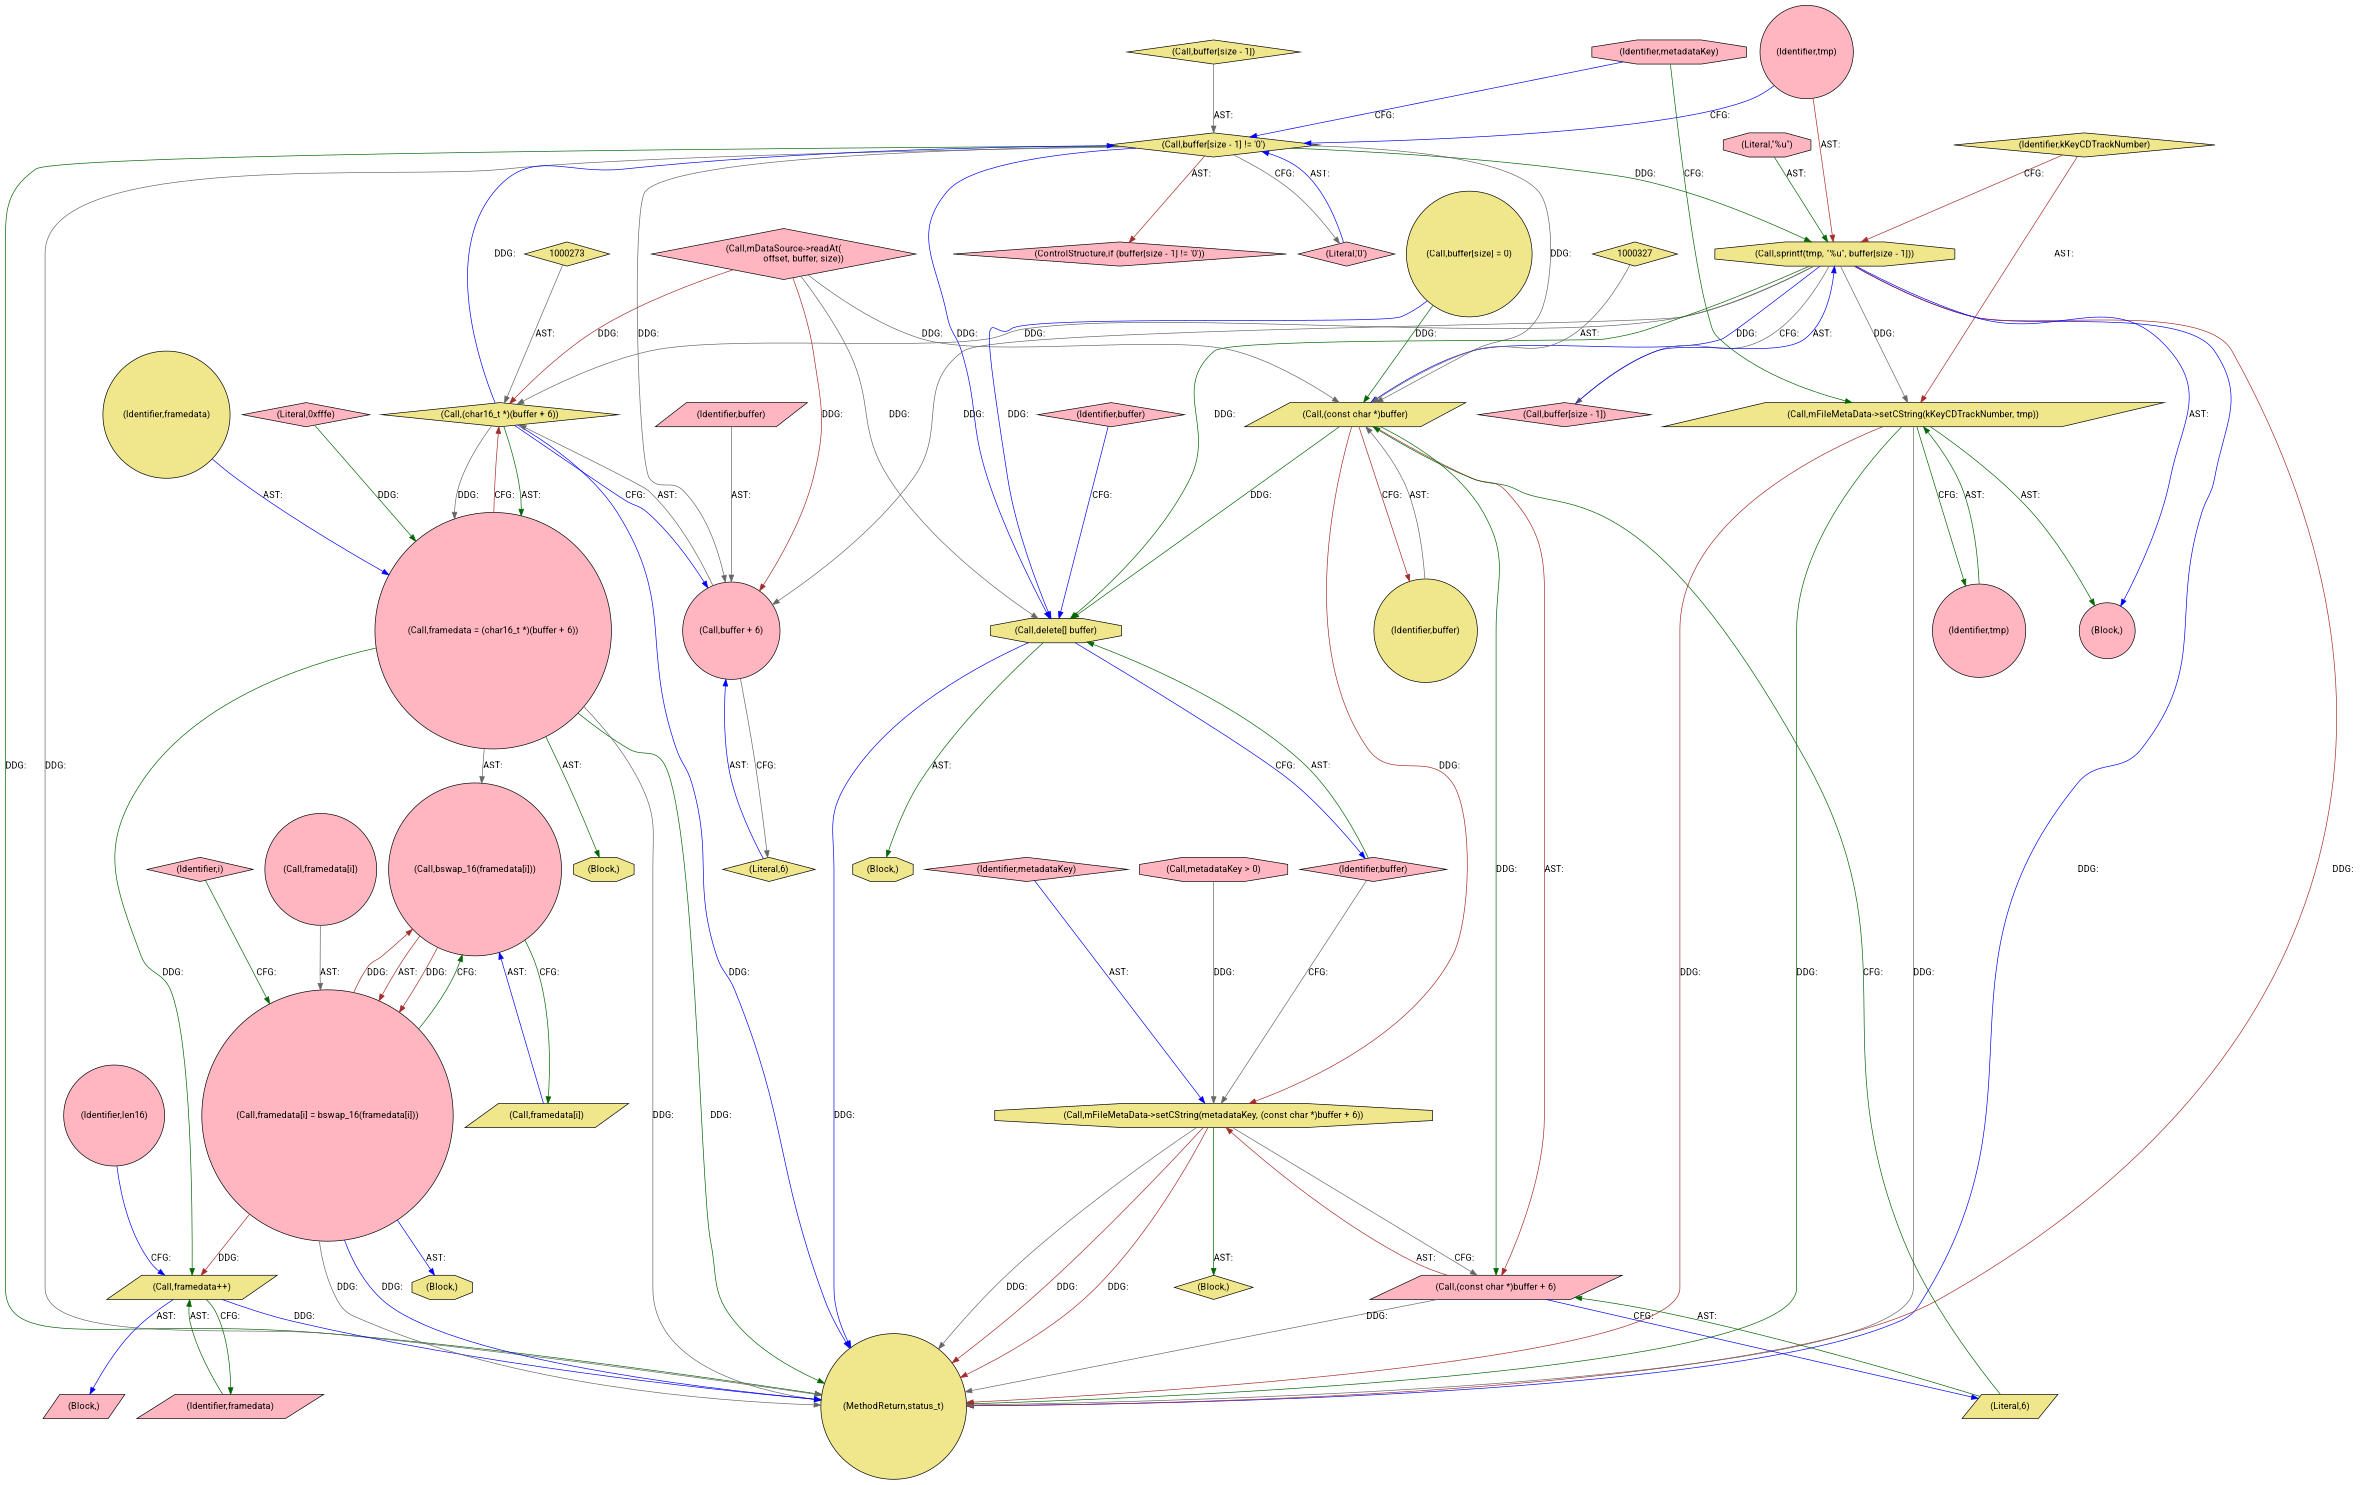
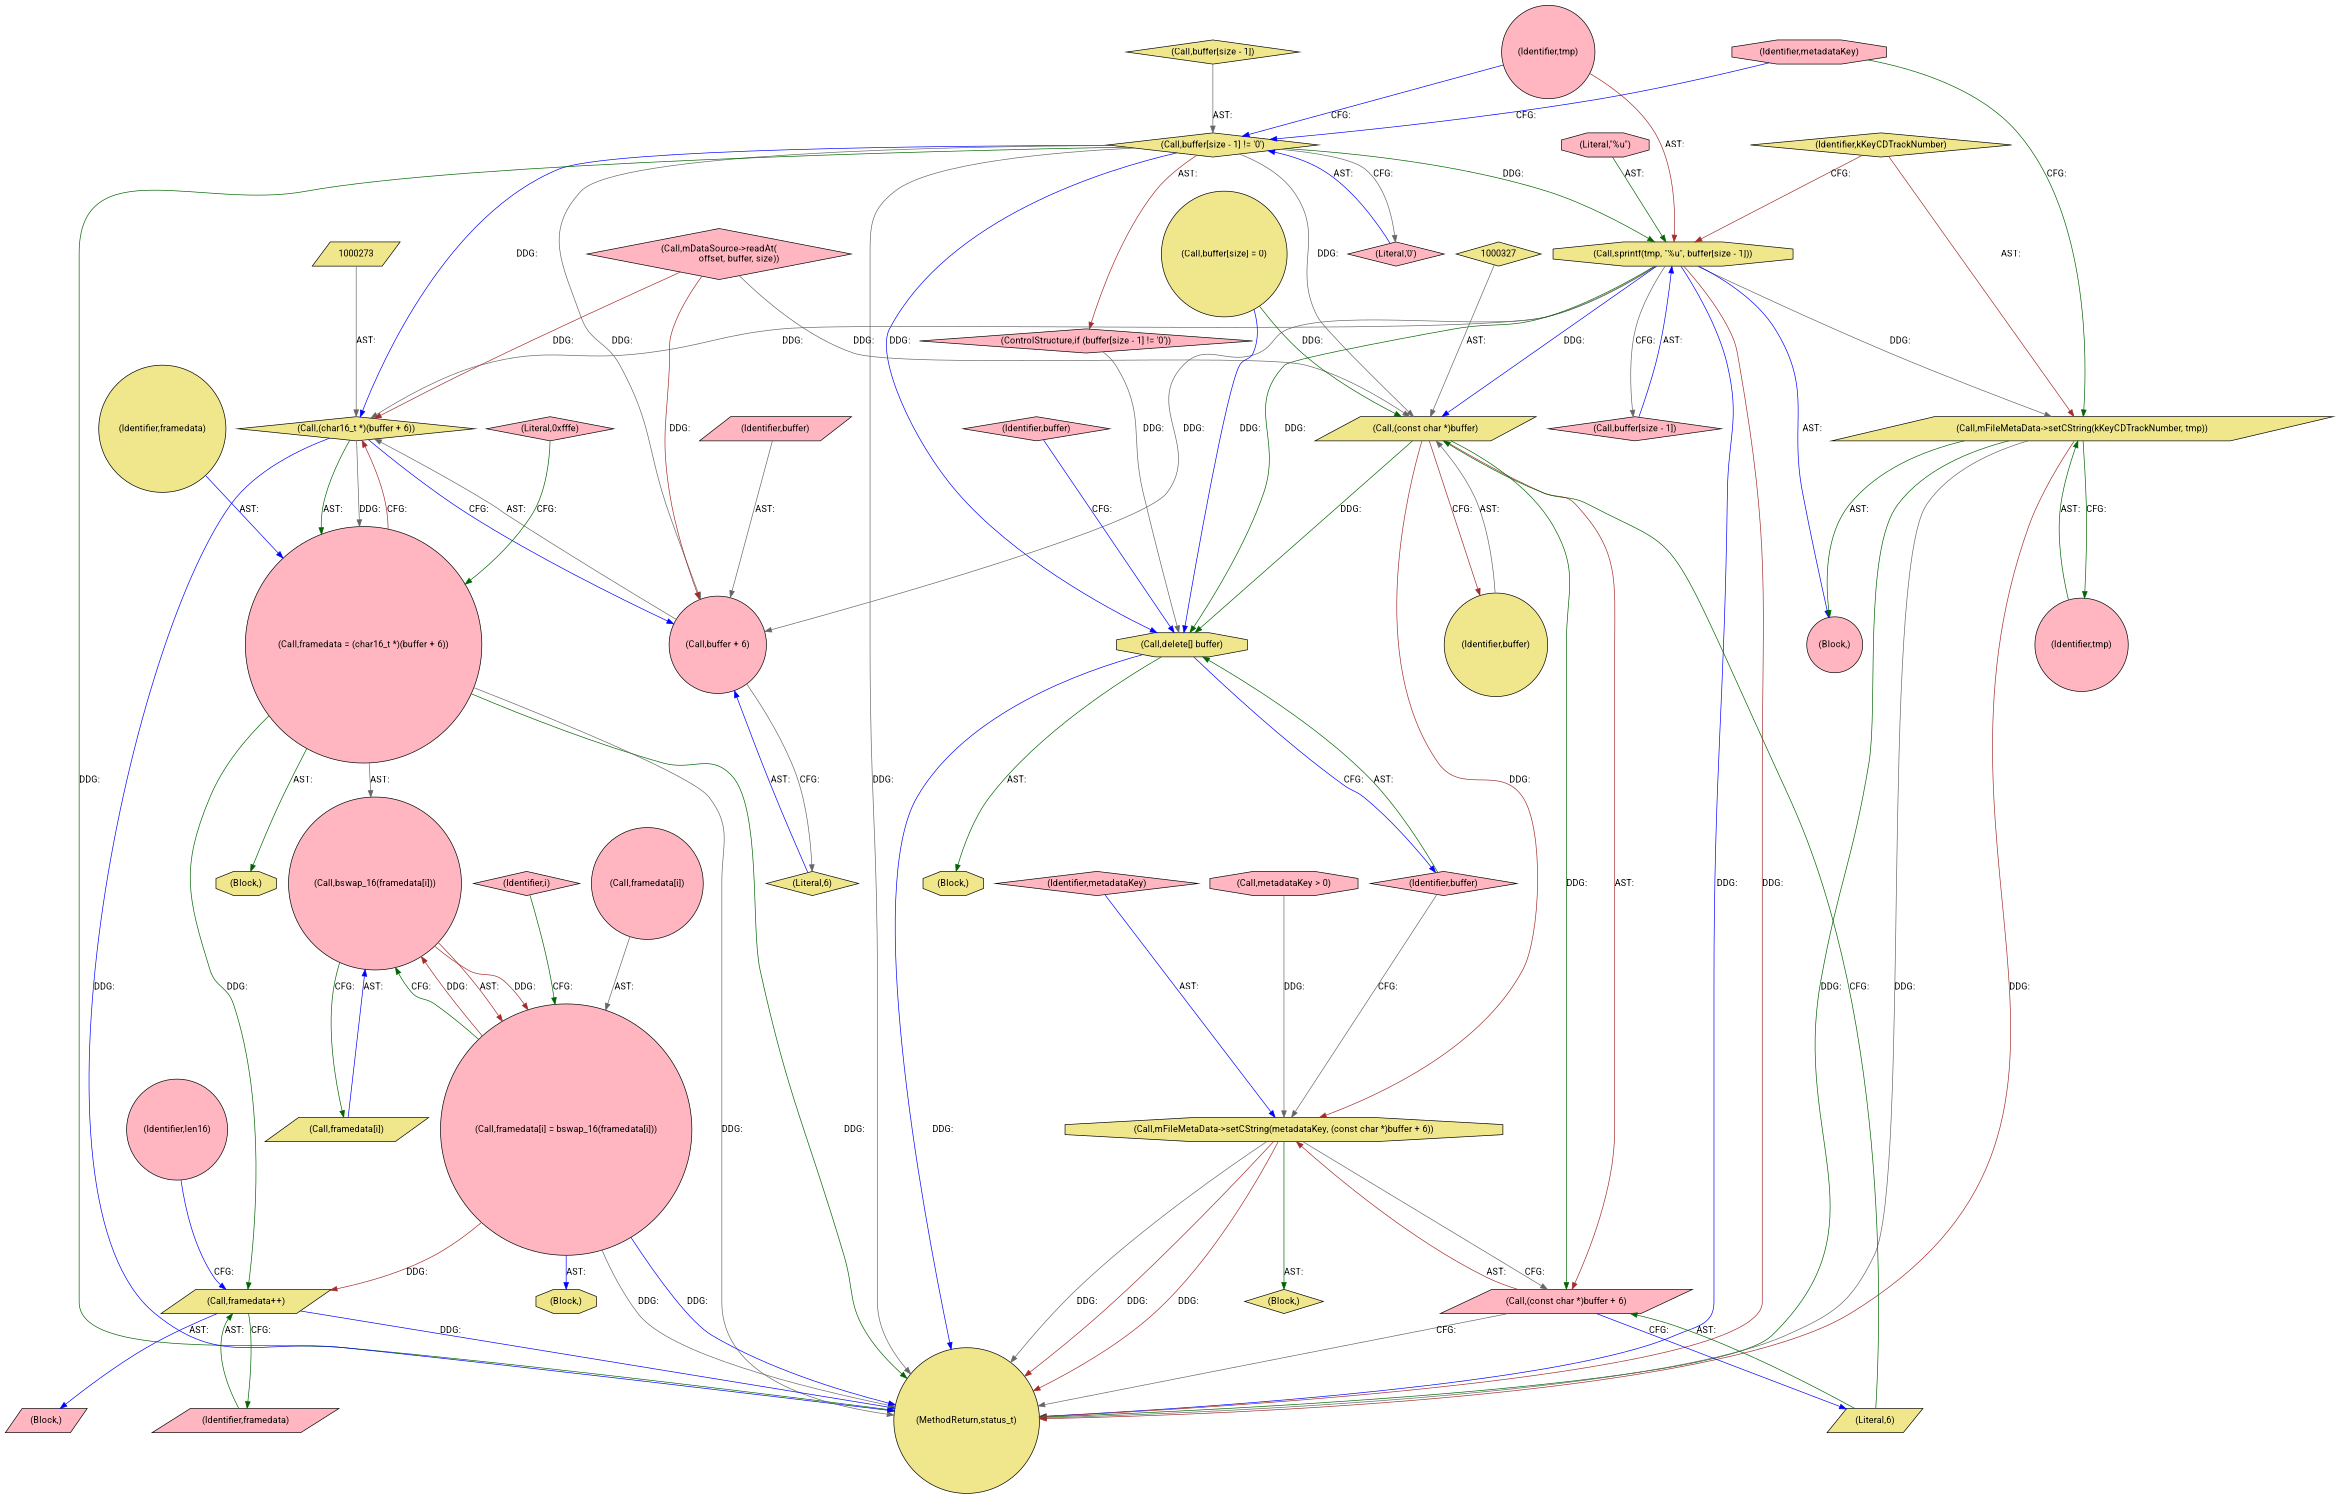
(686, 163) -> (675, 155)
(567, 254) -> (356, 254)
(883, 468) -> (1142, 486)
(390, 495) -> (548, 509)
(1379, 1317) -> (1448, 1331)
